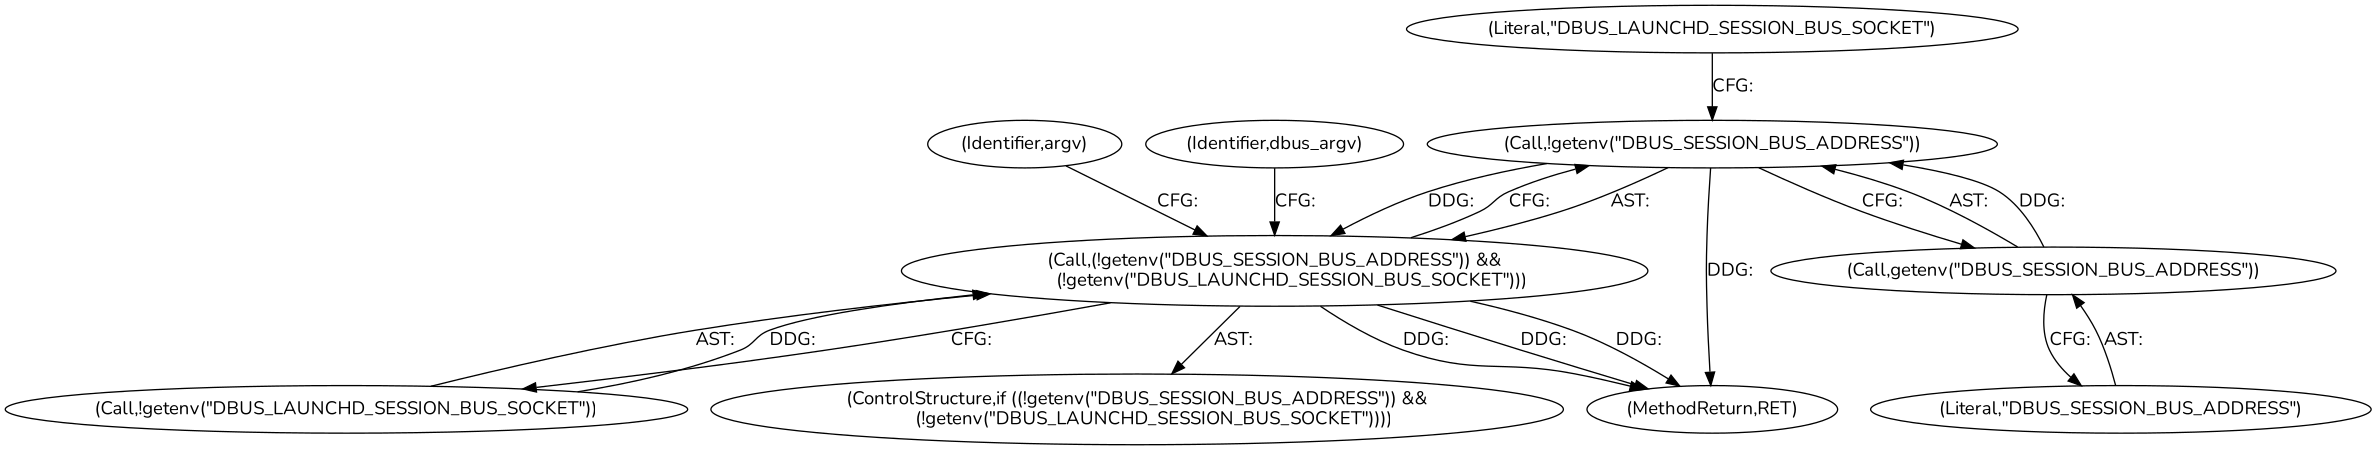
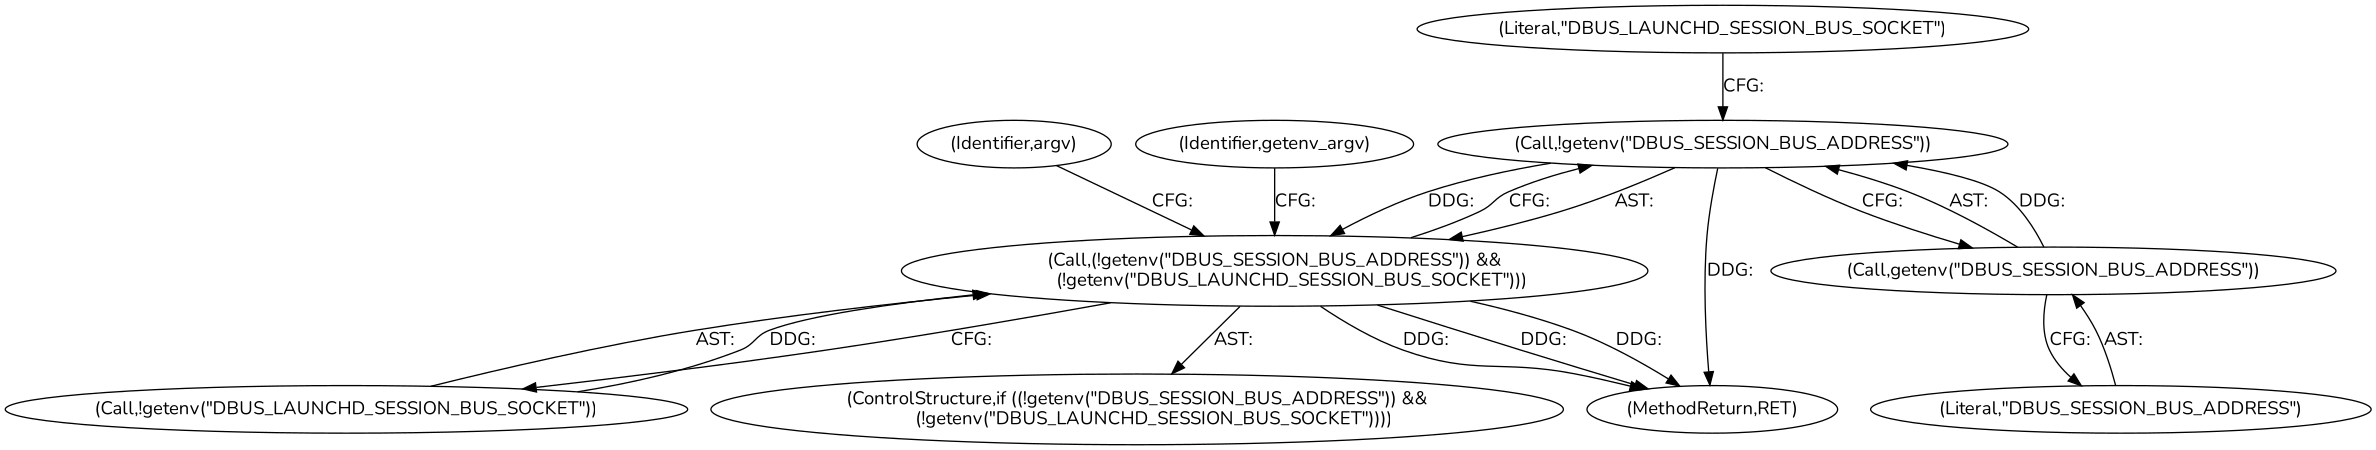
(1275, 144) -> (1275, 144)
